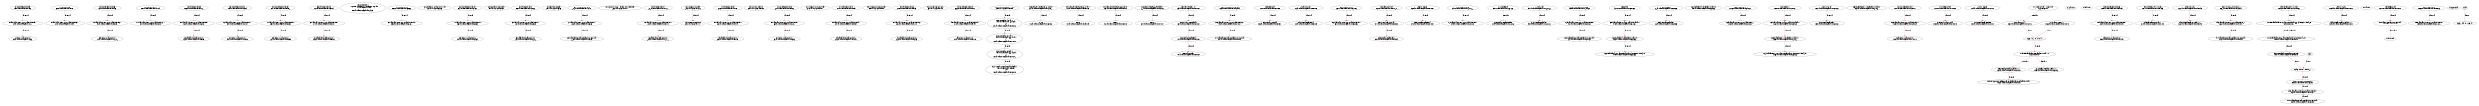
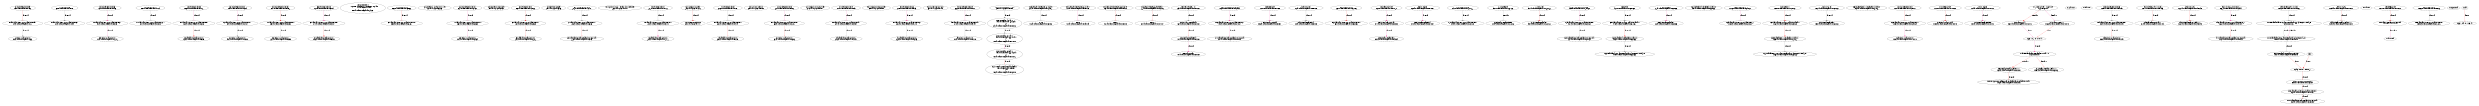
none -> (2050, 15)
